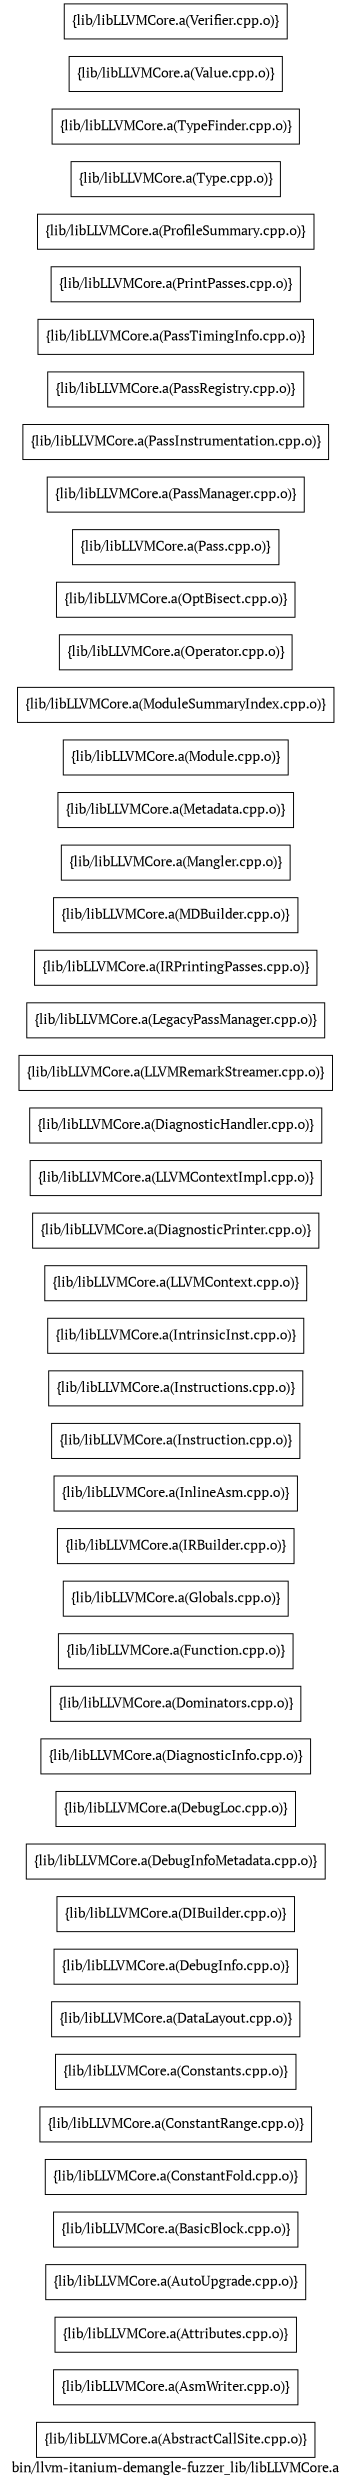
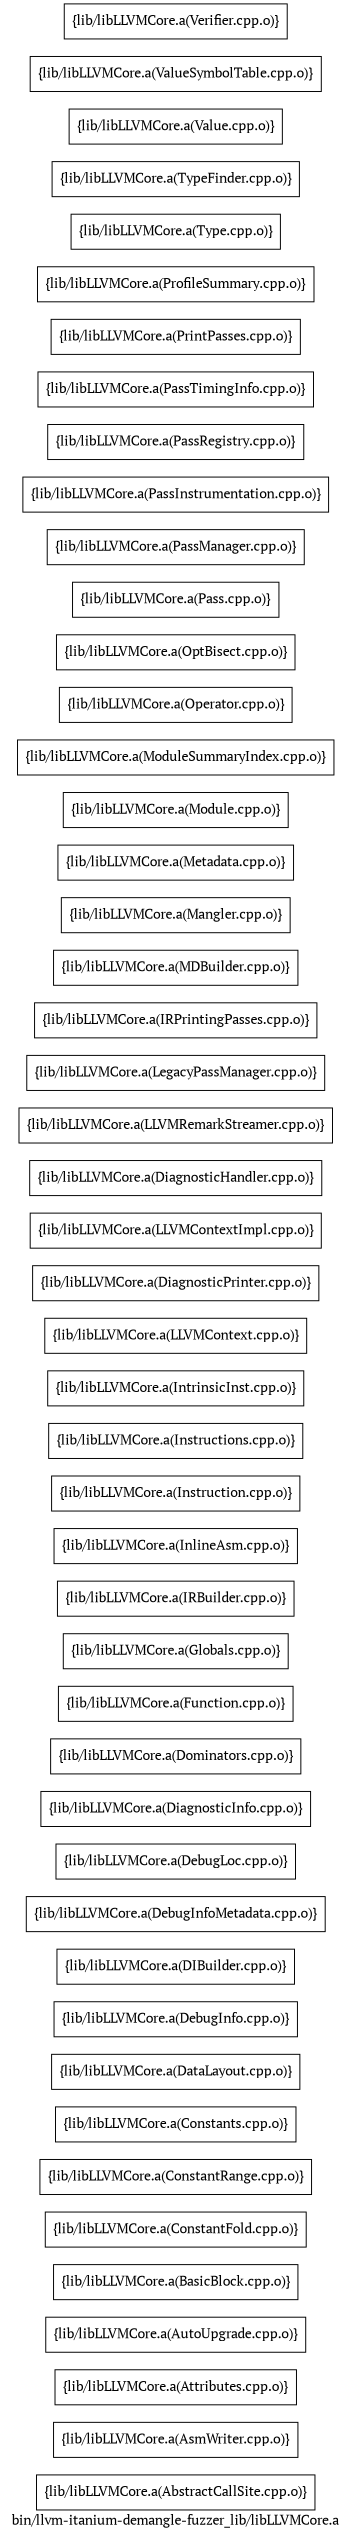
none -> (176, 74)
